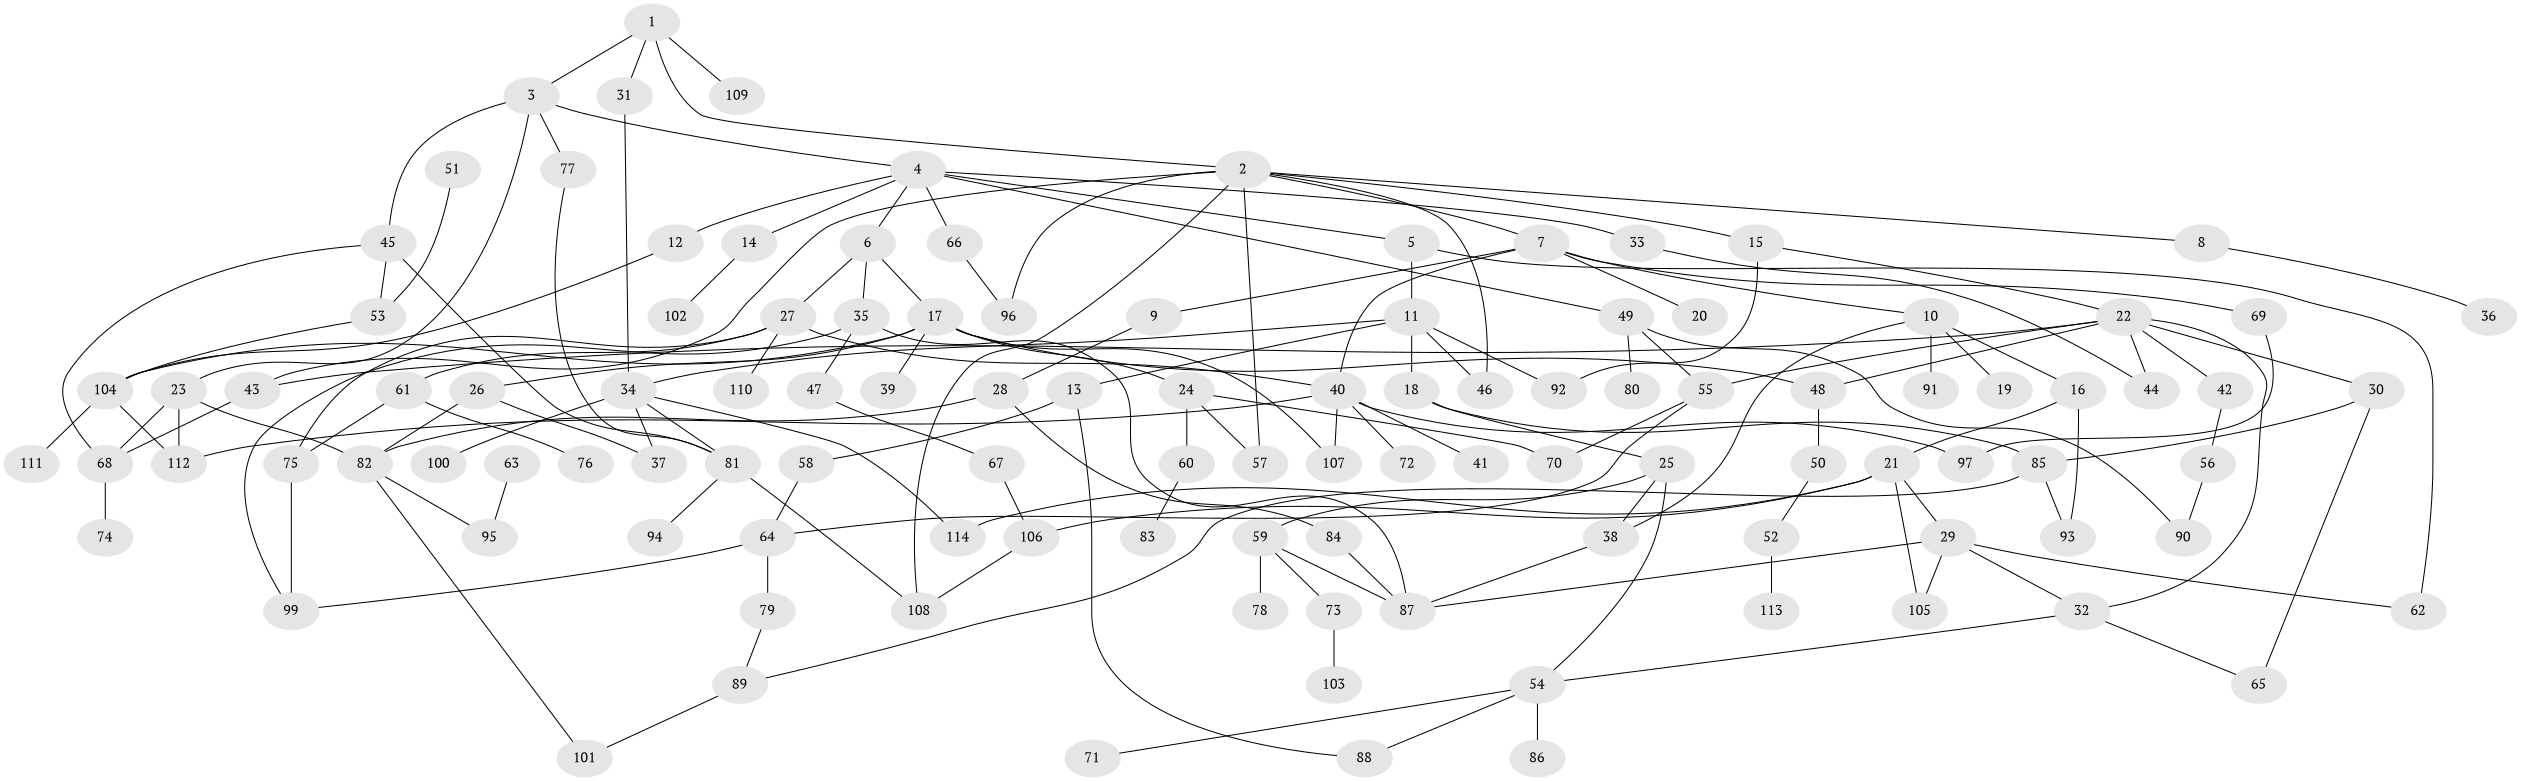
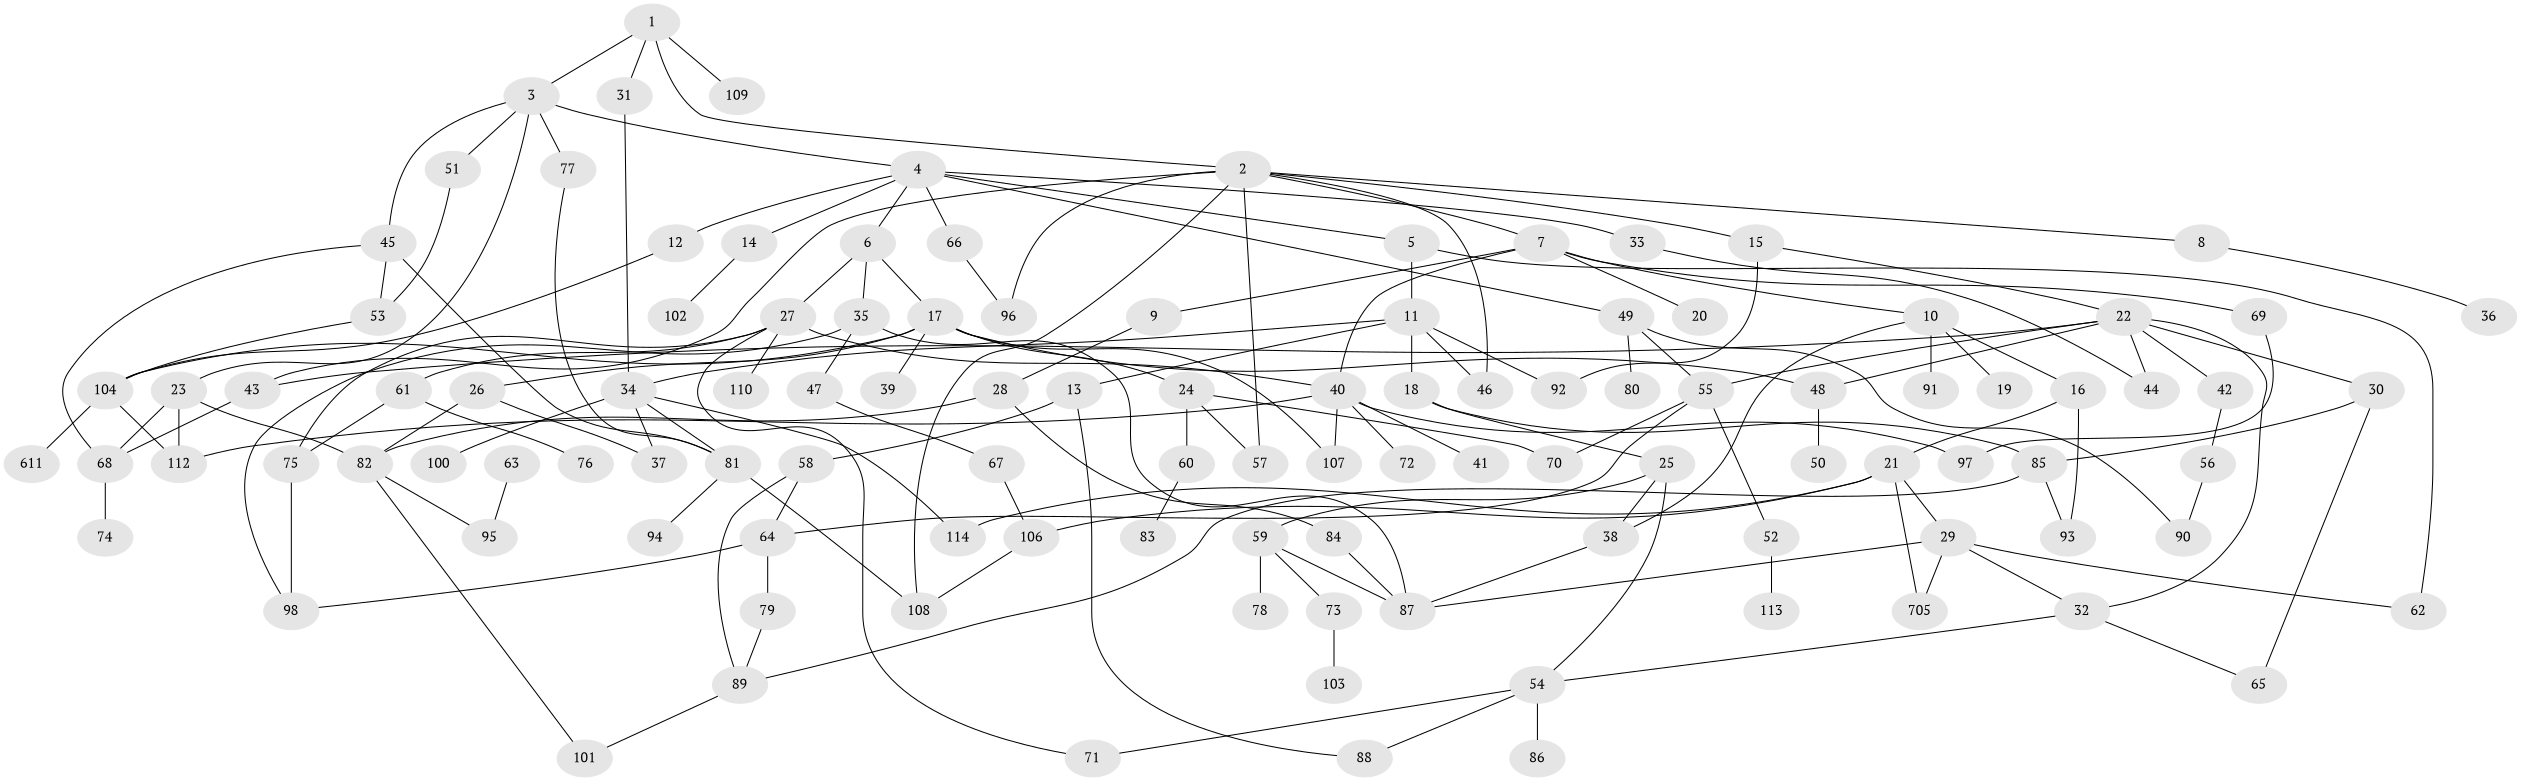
none -> (492, 133)
(32, 464) -> (32, 464)
(1794, 503) -> (1739, 464)
none -> (864, 508)
none -> (719, 558)
(291, 611) -> (291, 611)
(1920, 611) -> (1920, 611)
